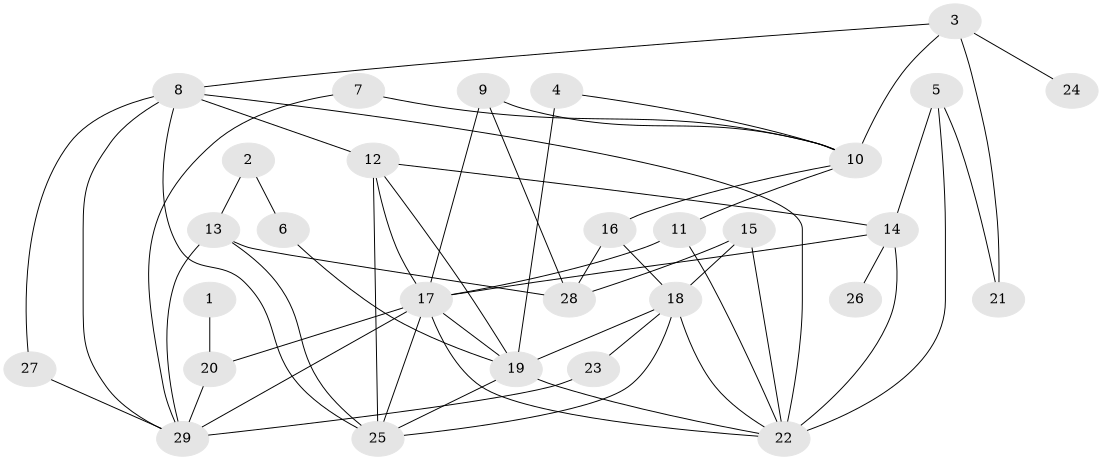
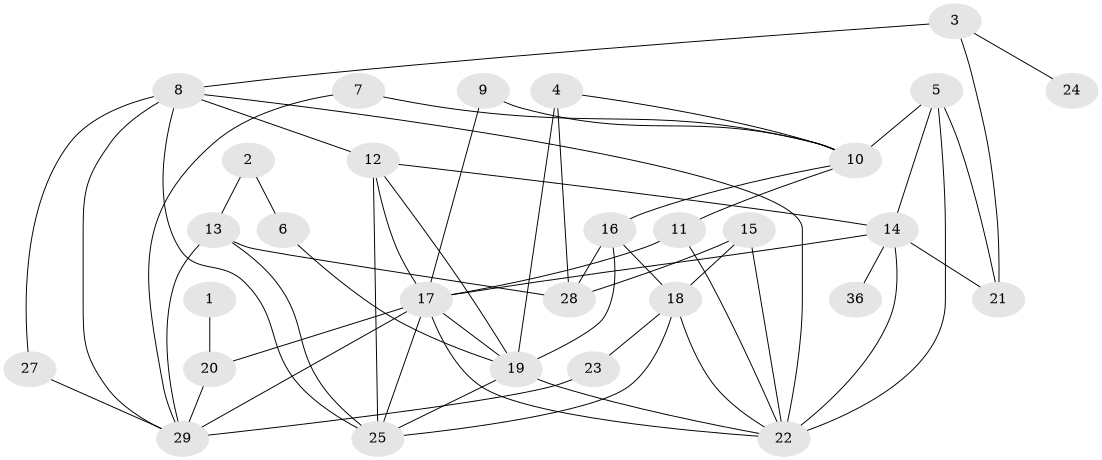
(894, 85) -> (896, 126)
(526, 195) -> (563, 195)
none -> (939, 261)
(855, 300) -> (855, 300)
(596, 334) -> (602, 320)
